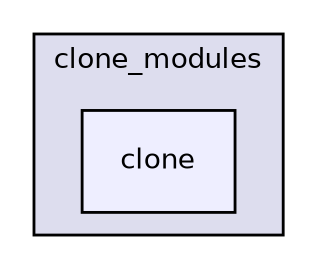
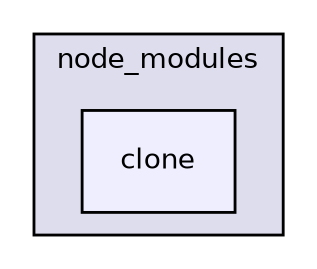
(159, 61) -> (159, 61)
